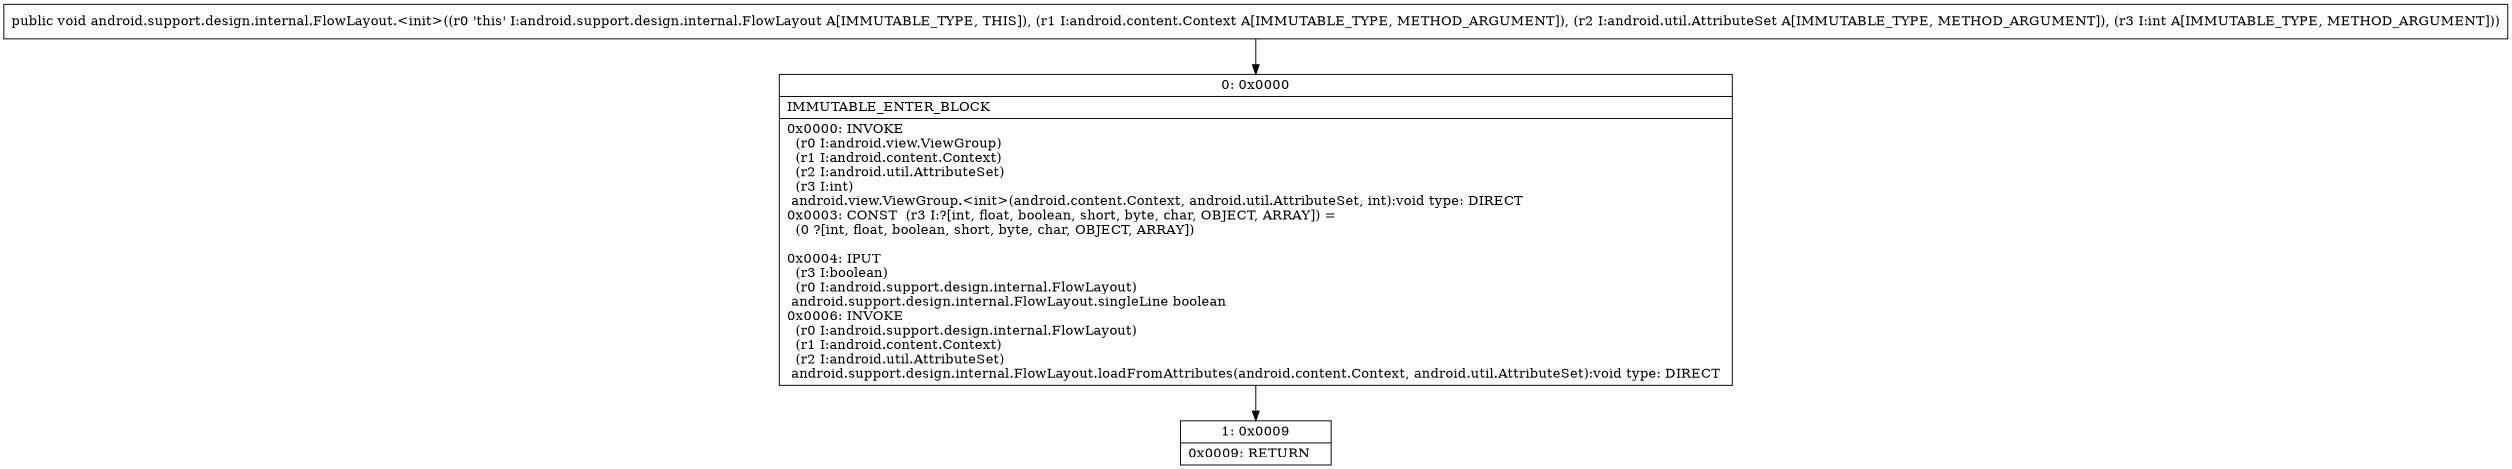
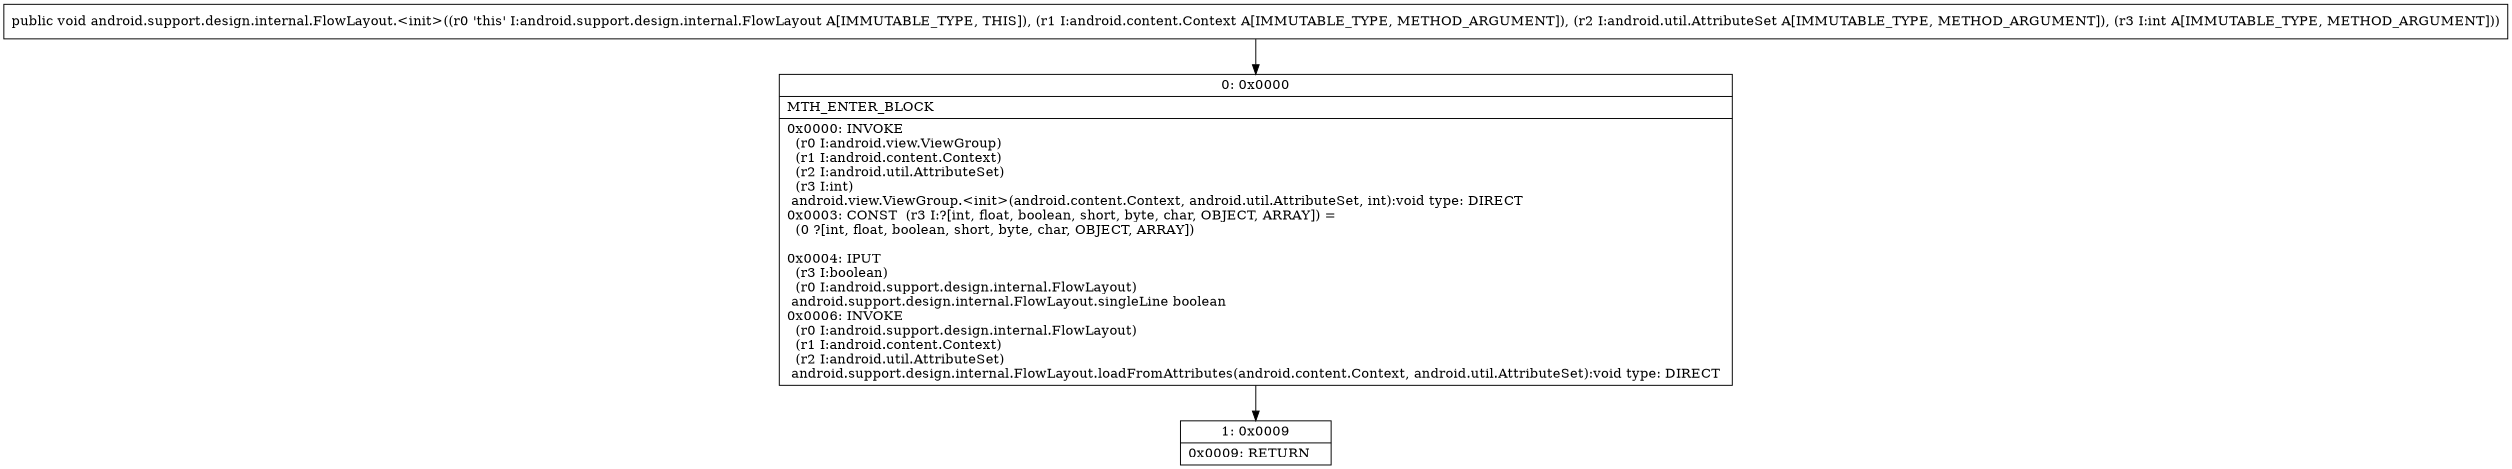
(889, 107) -> (861, 107)
